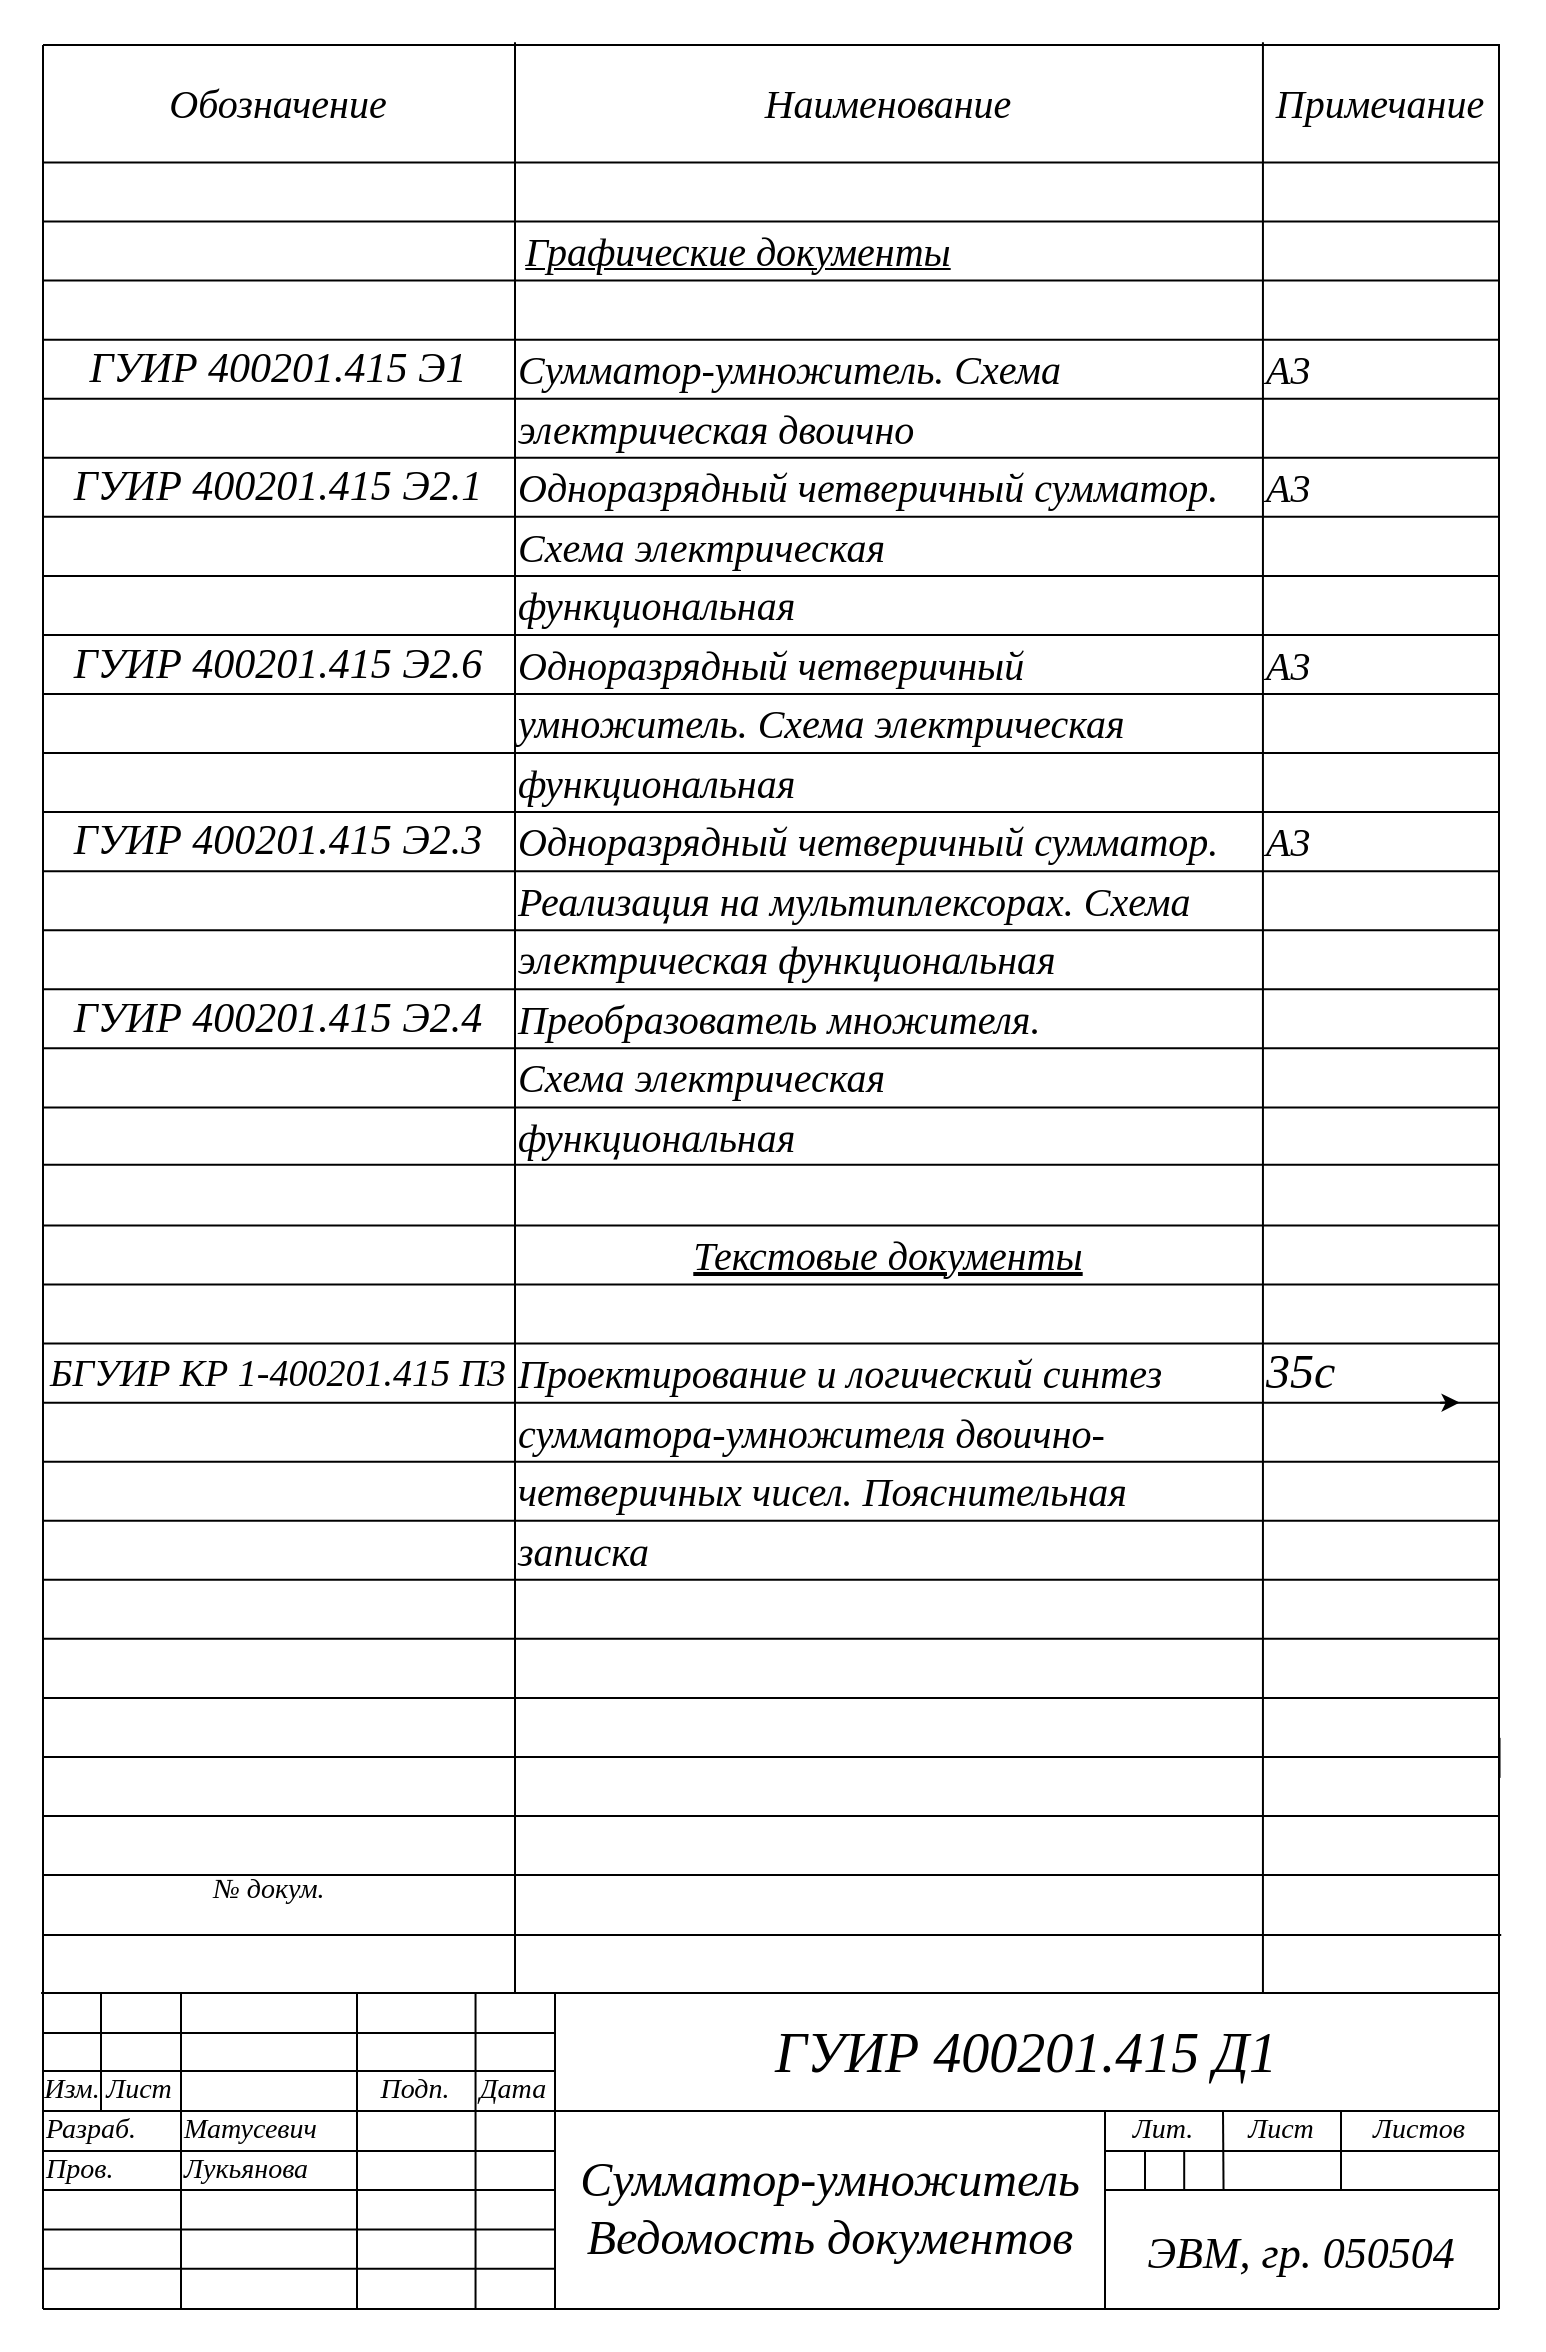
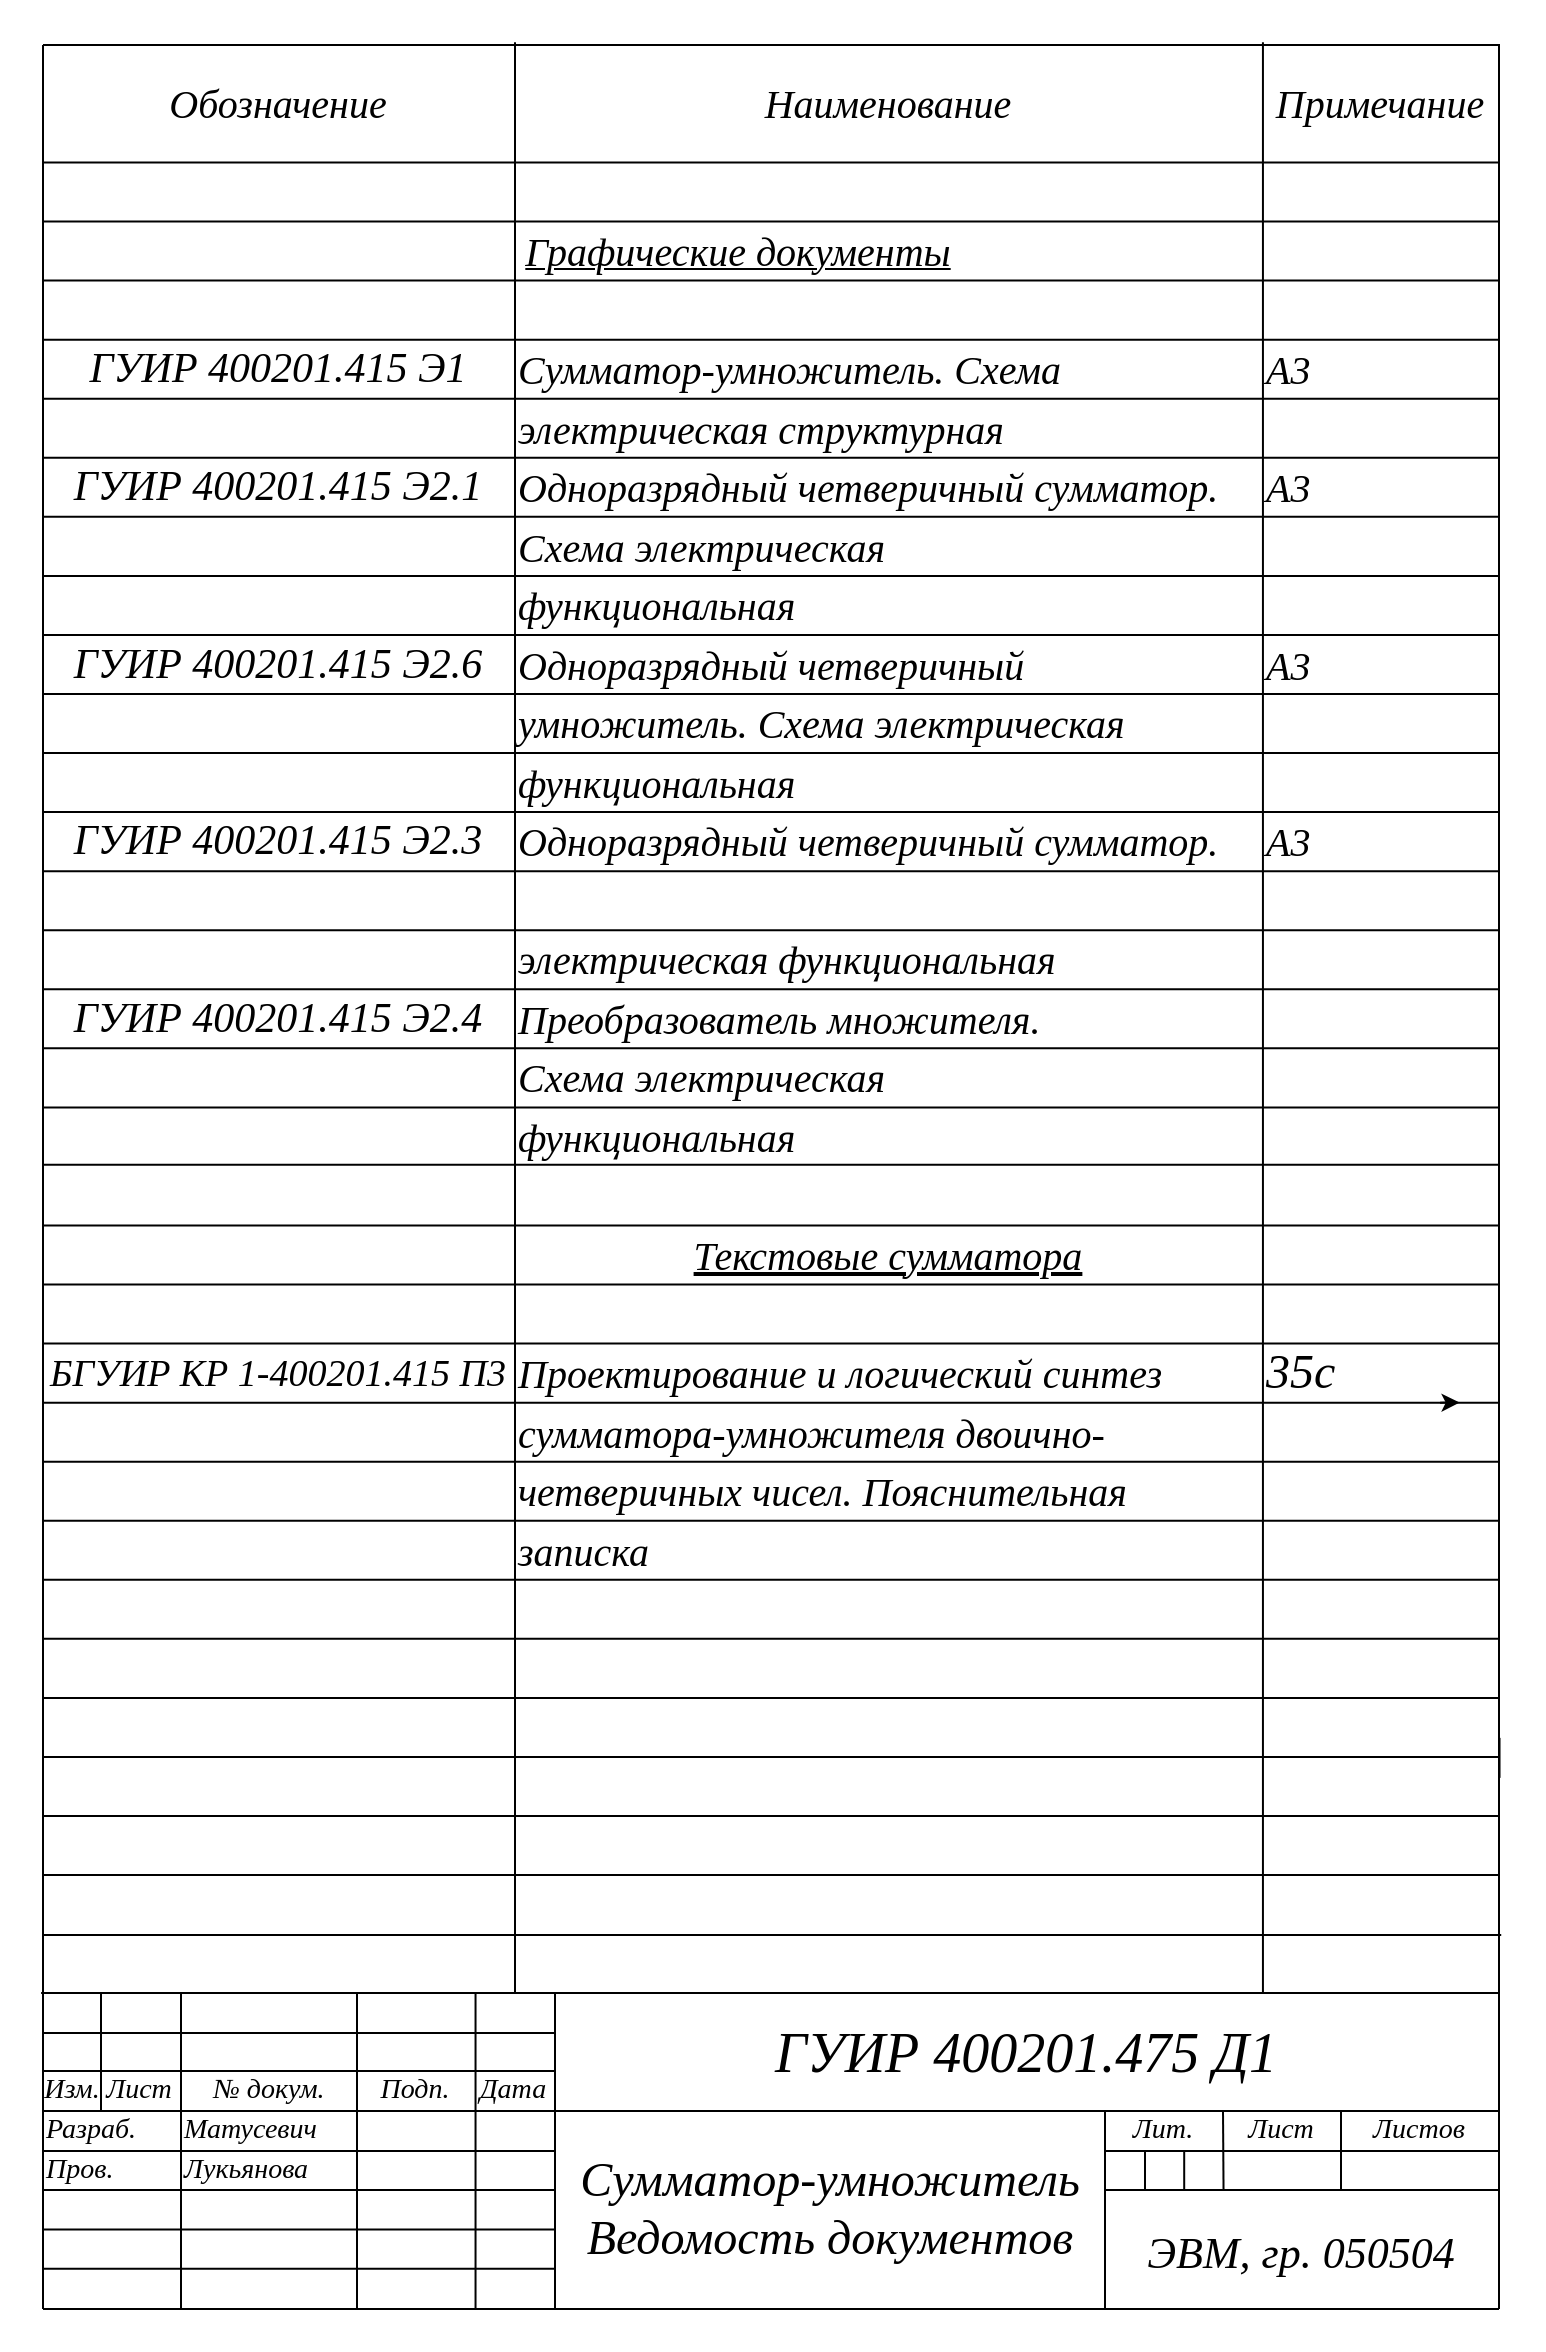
(680, 429) -> (711, 429)
(889, 901) -> none
(889, 1255) -> (889, 1255)
(269, 1891) -> (269, 2091)
(1027, 2053) -> (1027, 2053)
